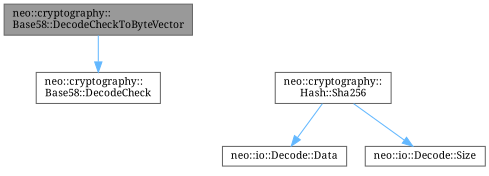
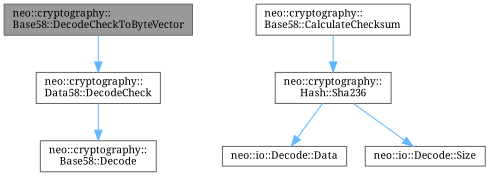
none -> (333, 20)
(98, 88) -> (98, 88)
(333, 88) -> (333, 88)
none -> (98, 156)
